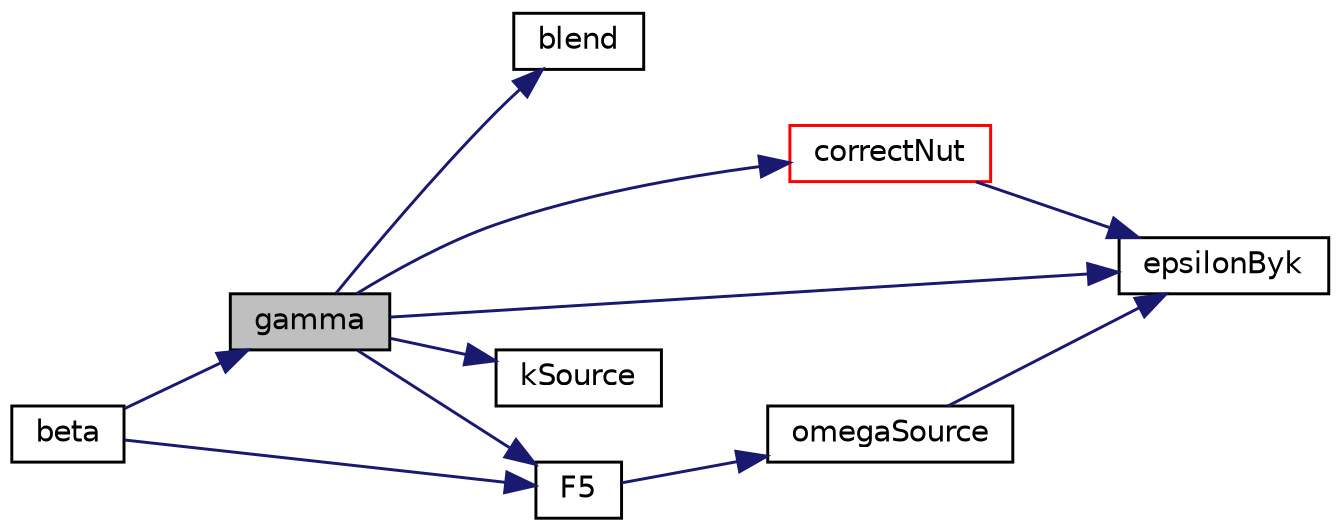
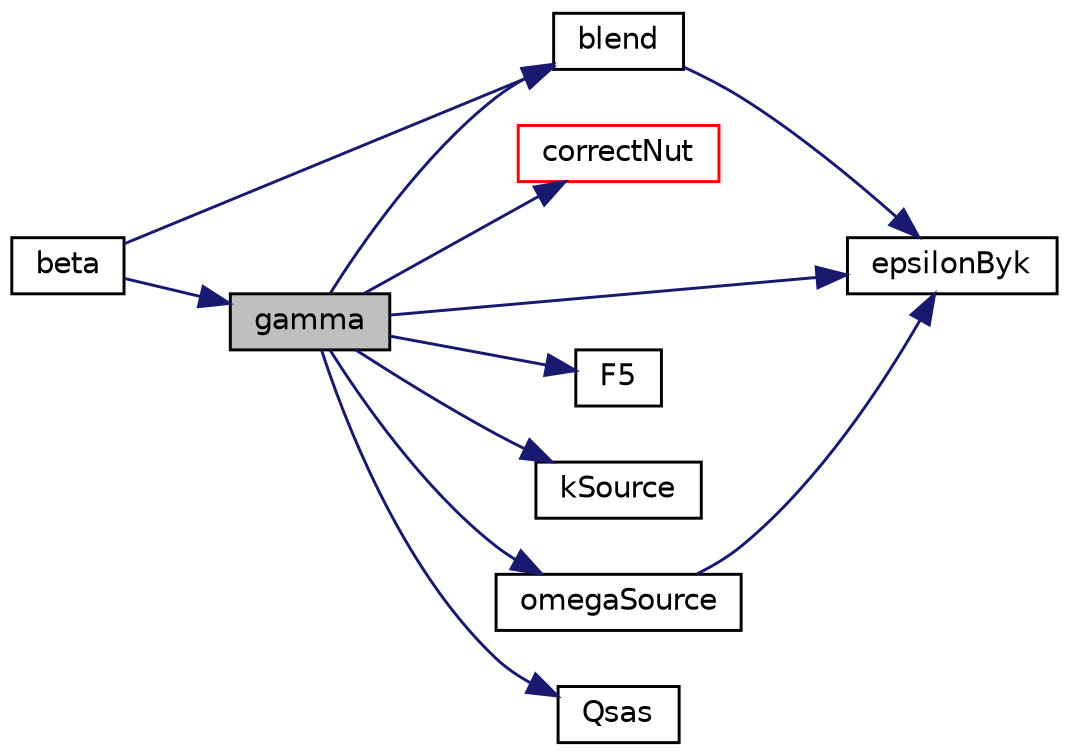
(1043, 205) -> (795, 134)
(315, 461) -> (324, 161)
(680, 472) -> (413, 464)
none -> (619, 715)
